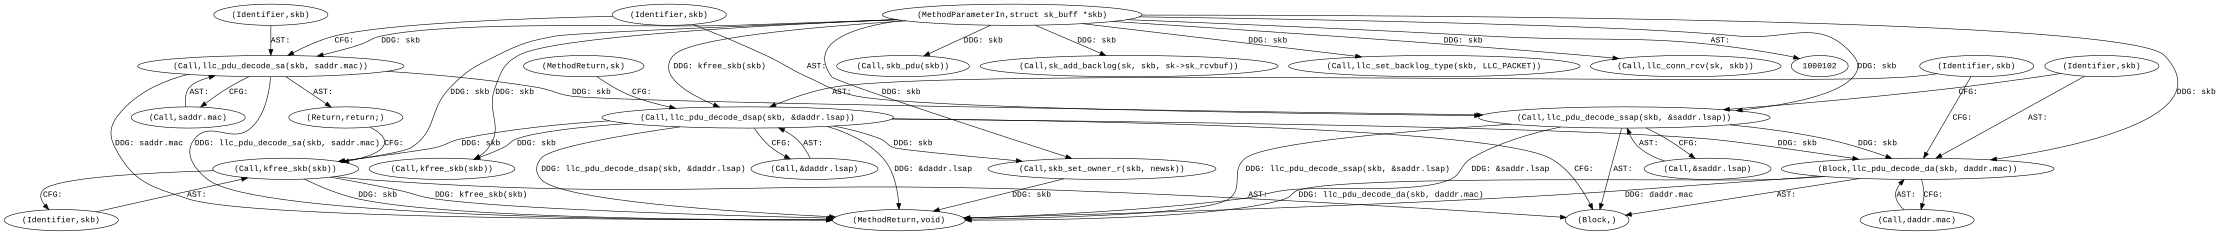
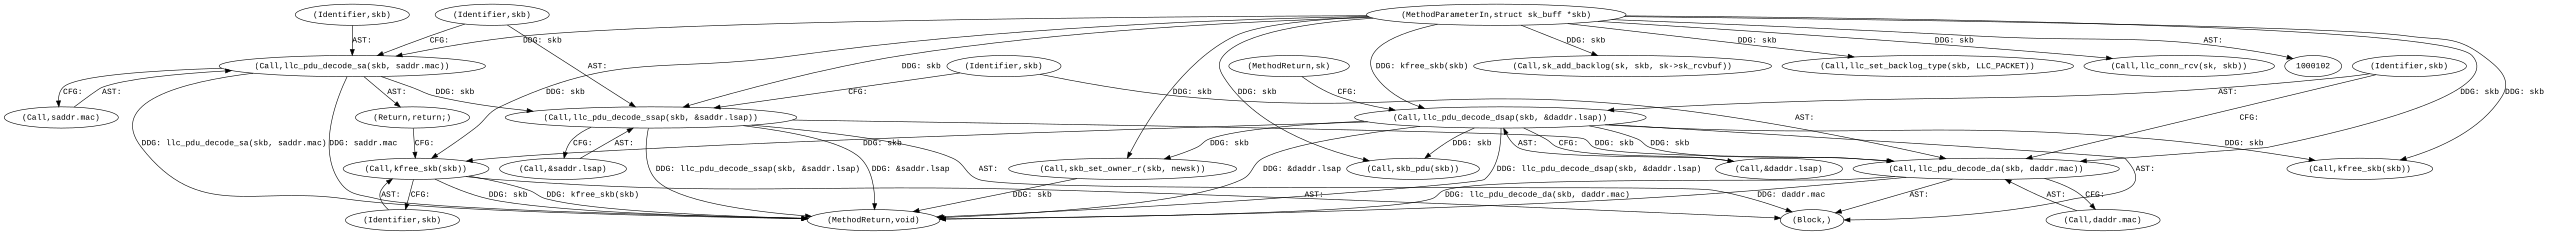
none -> (1451, 140)
(1587, 169) -> (2148, 169)
(1918, 169) -> (1986, 169)
